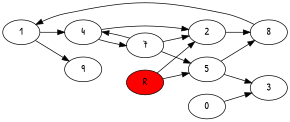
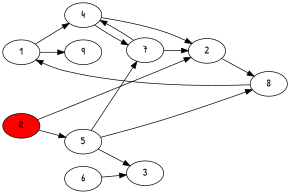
(171, 55) -> (112, 99)
(207, 107) -> (83, 179)
